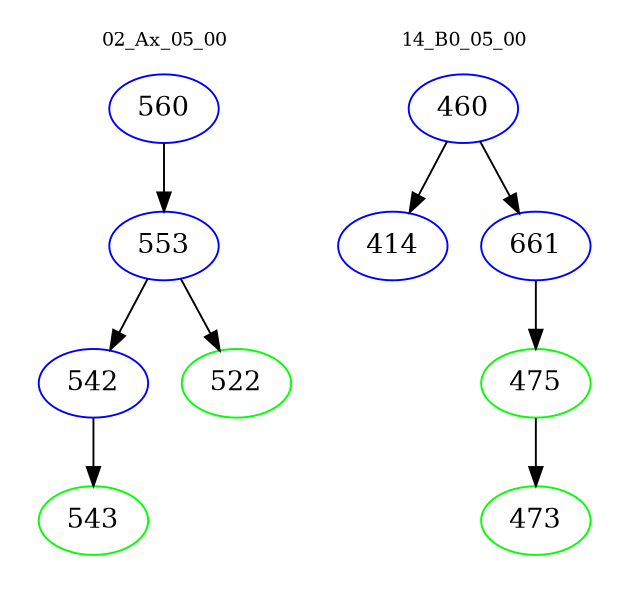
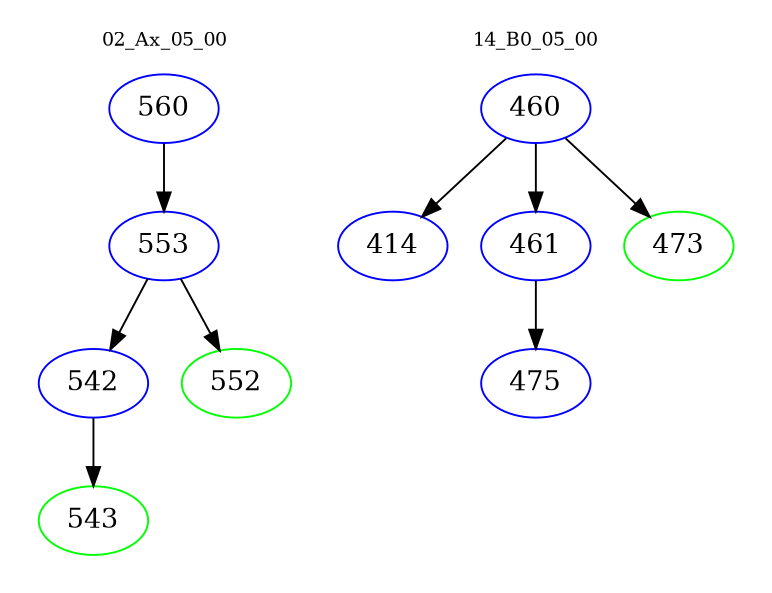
(536, 246) -> (536, 246)
(236, 383) -> (236, 383)
(536, 383) -> (536, 383)
(536, 443) -> (601, 171)
